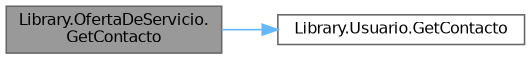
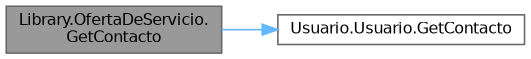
(401, 30) -> (401, 30)
